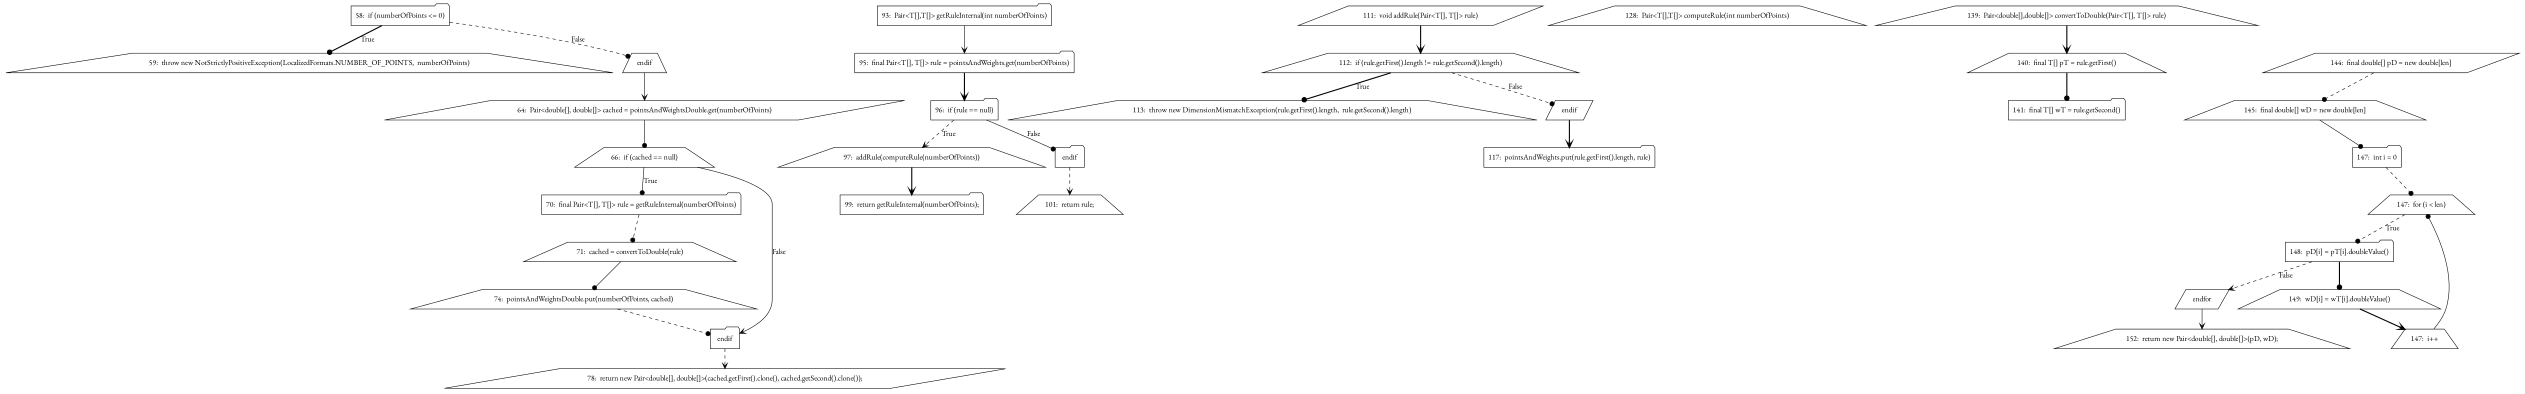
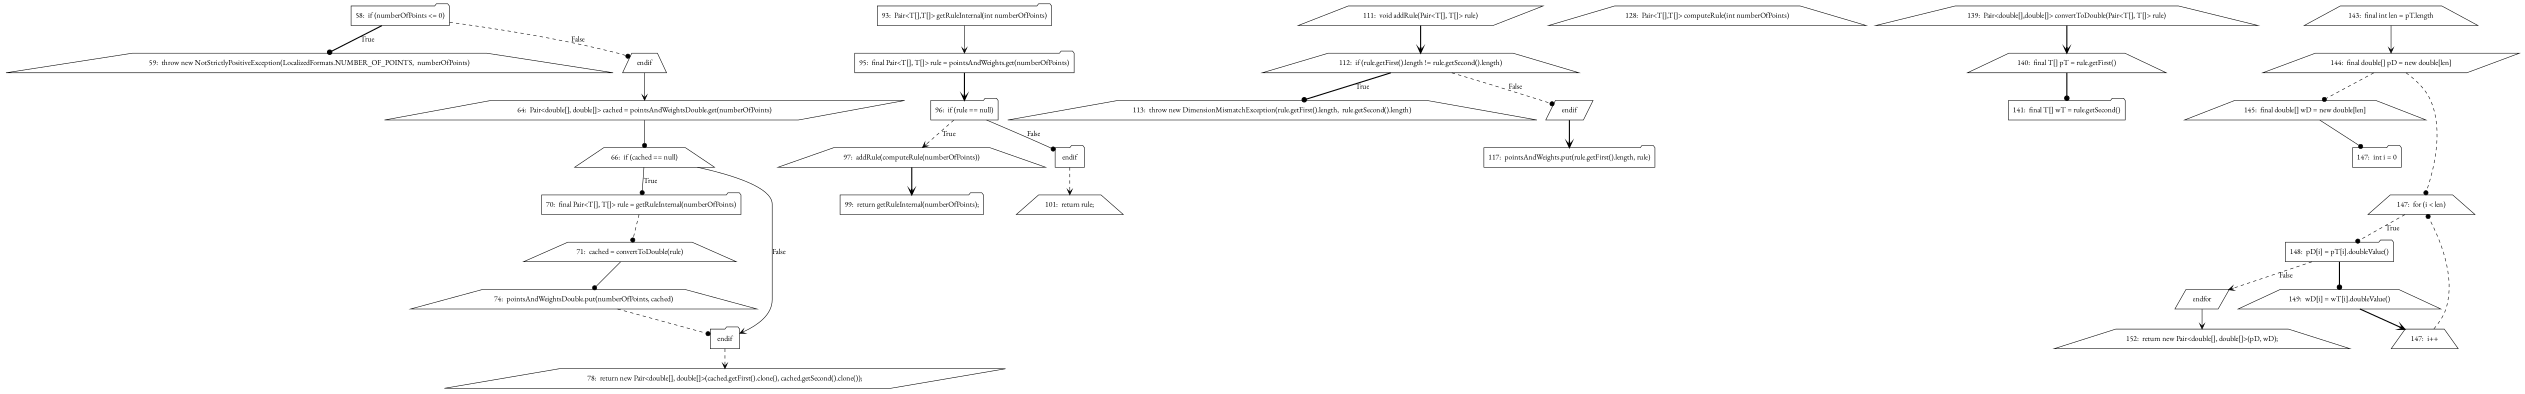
none -> (2391, 16)
(2398, 180) -> (2437, 127)
(2448, 274) -> (2448, 274)
